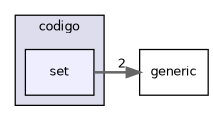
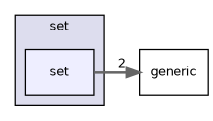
(60, 27) -> (60, 27)
